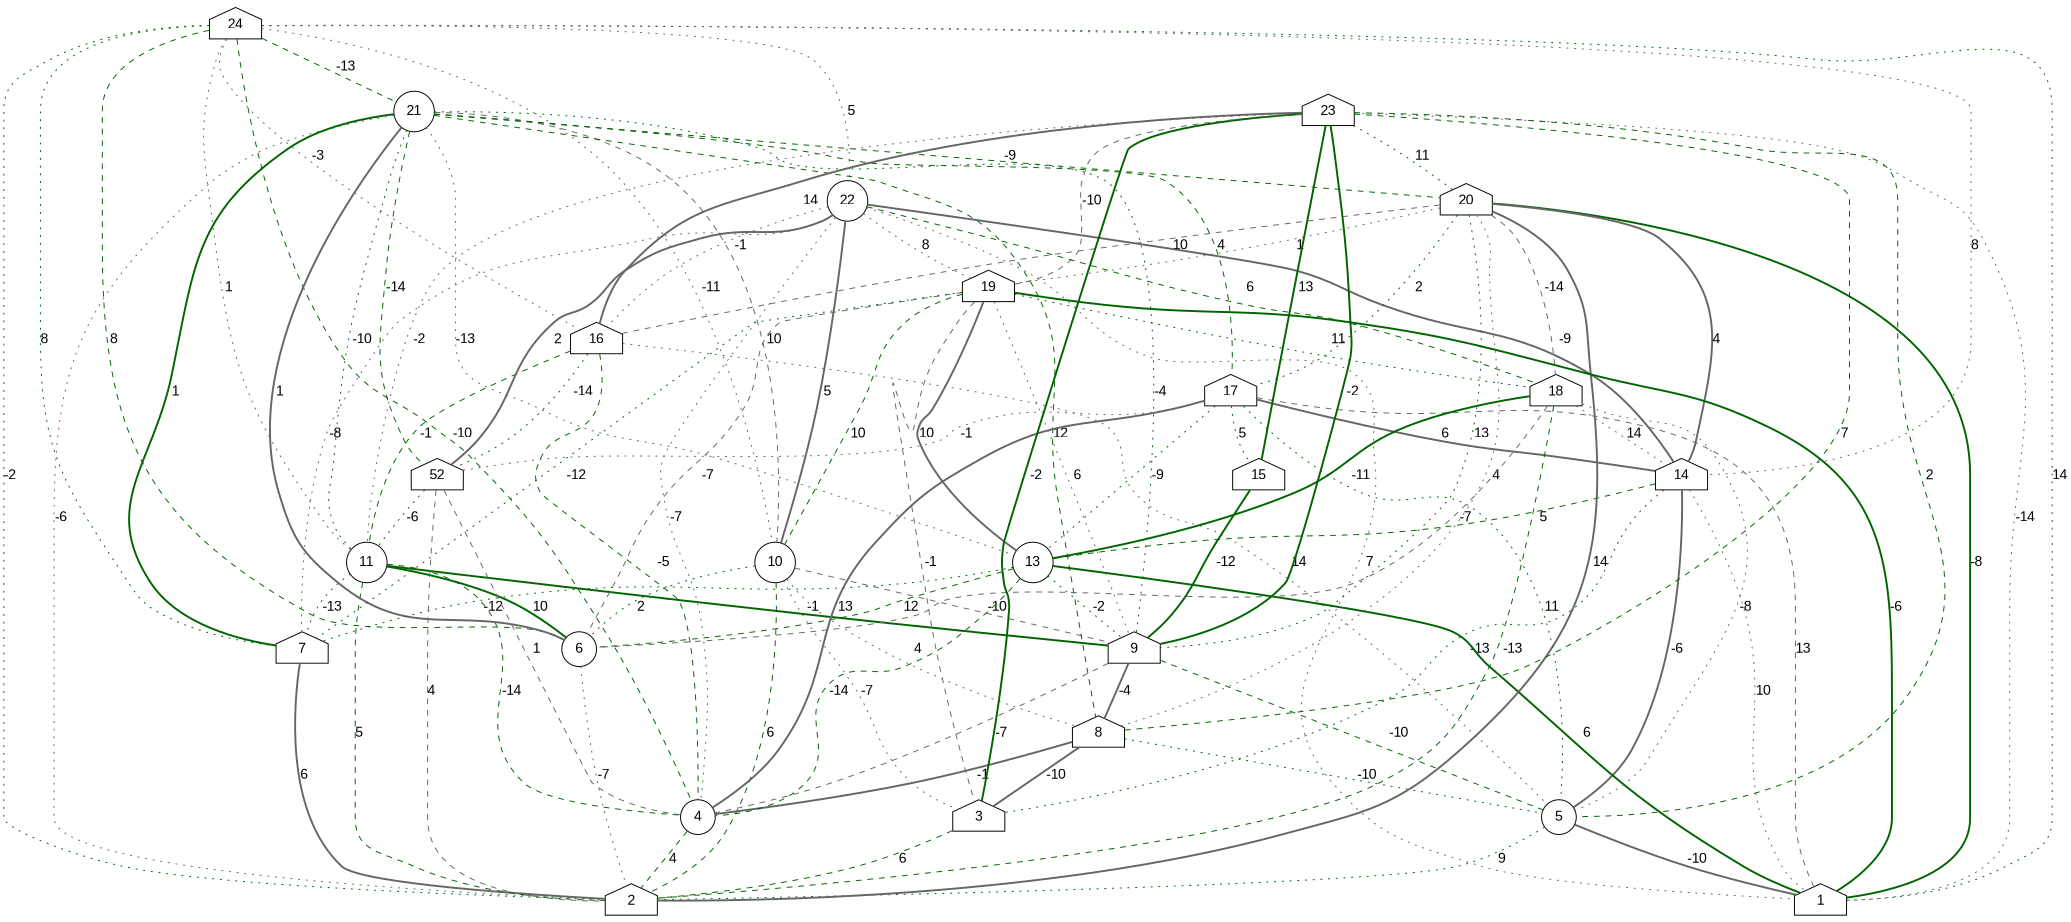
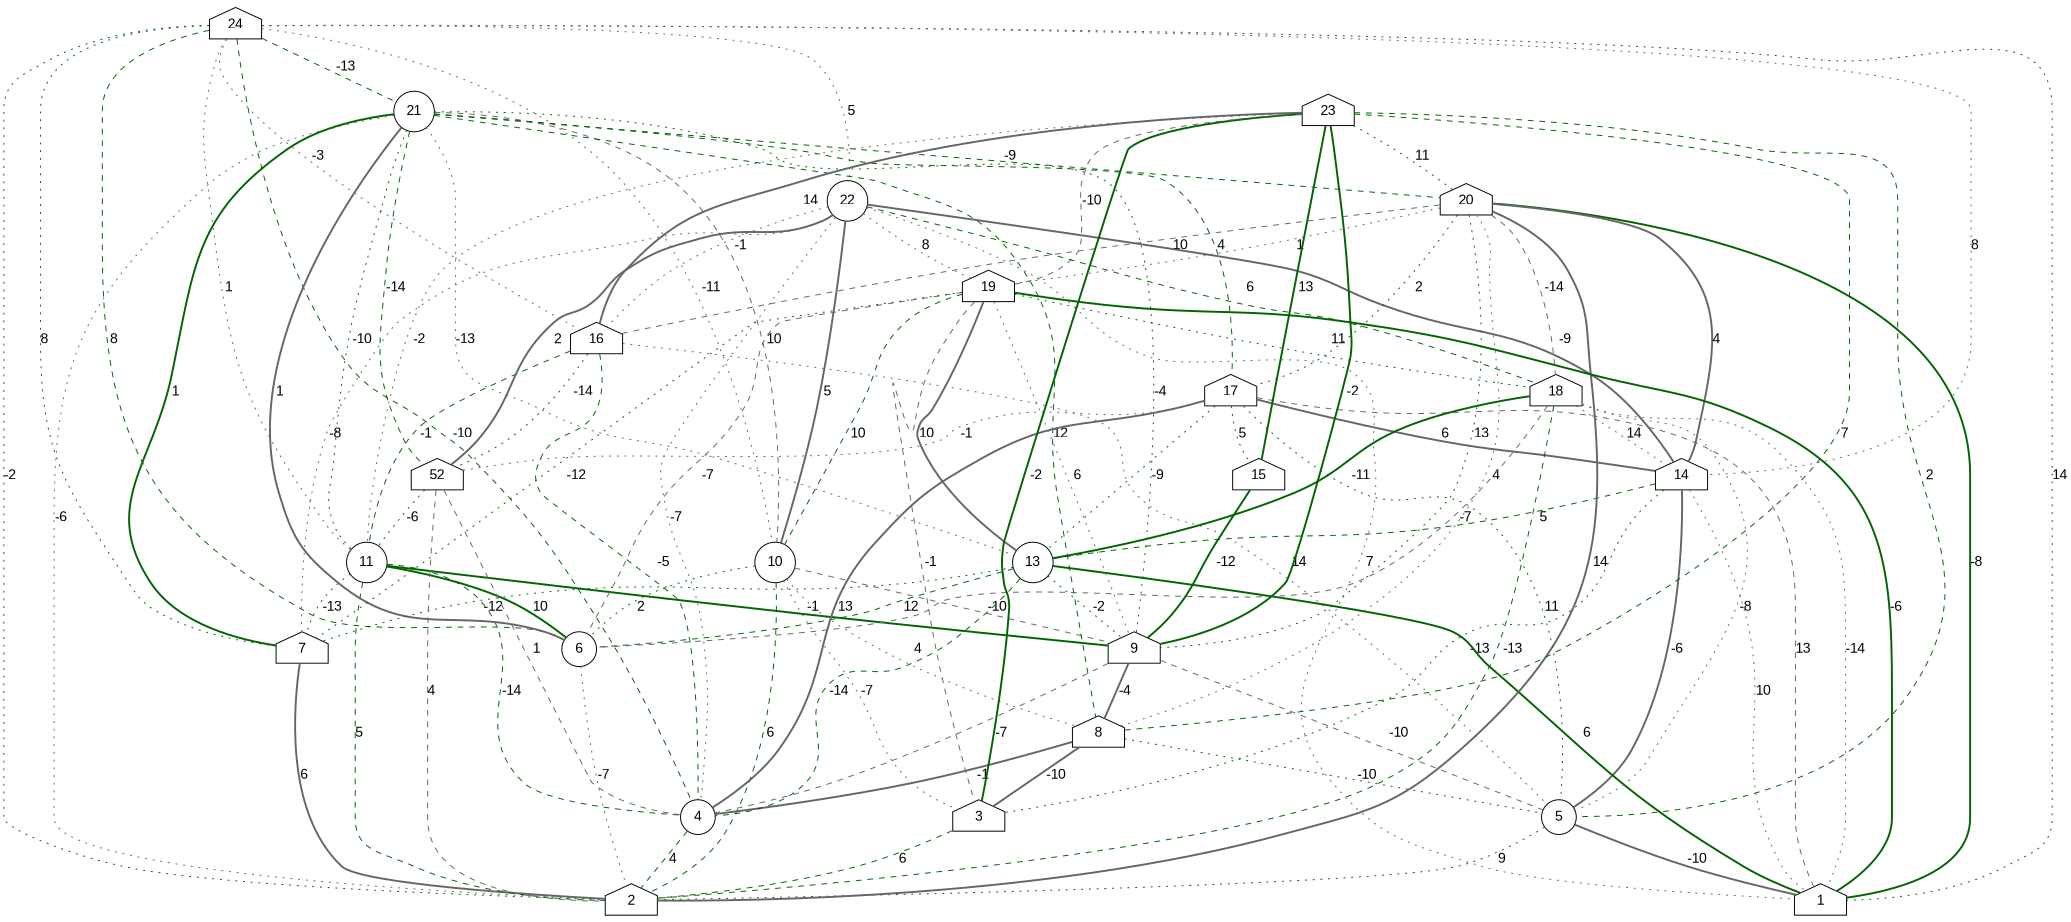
(2008, 297) -> (1841, 558)
(1352, 735) -> (1352, 735)
